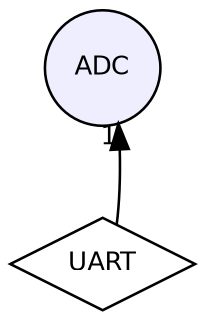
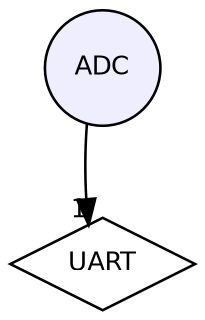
(120, 187) -> (85, 161)
